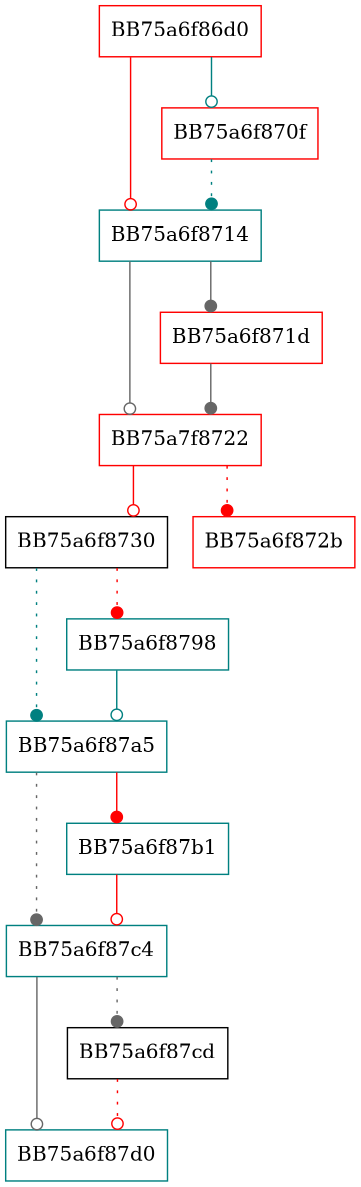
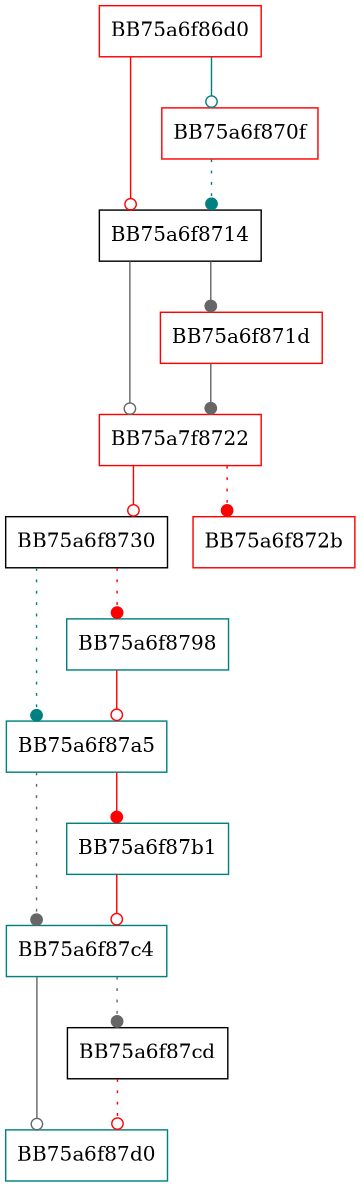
(180, 236) -> (180, 236)
(117, 690) -> (117, 690)
